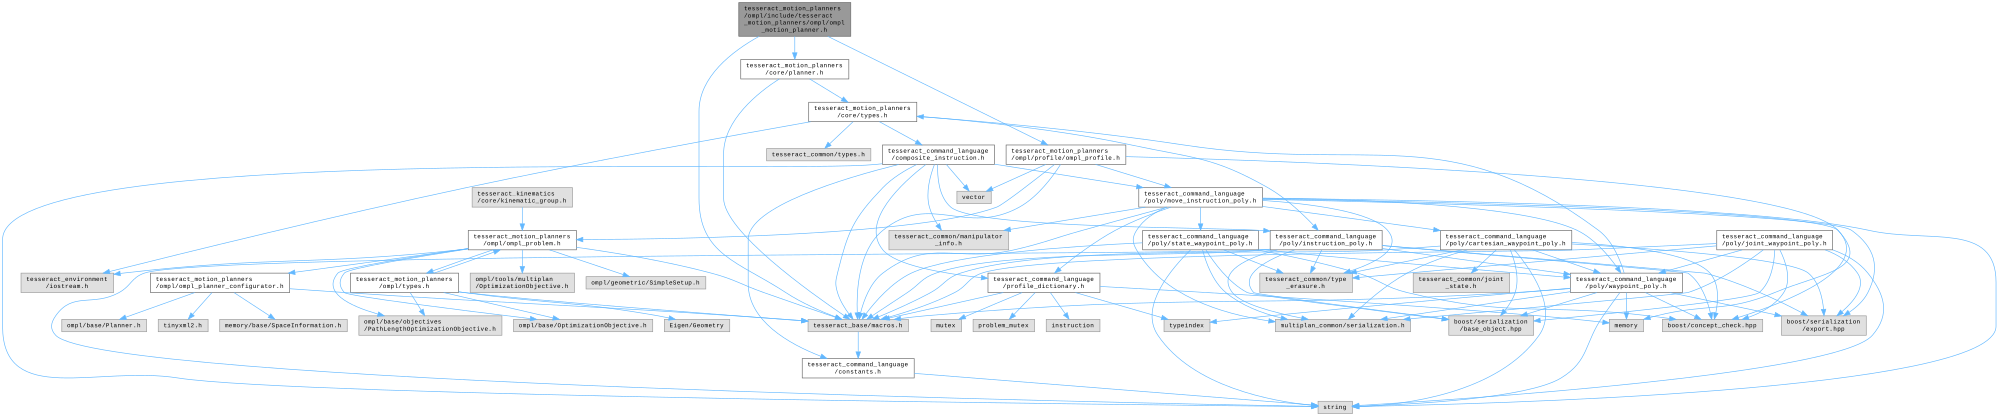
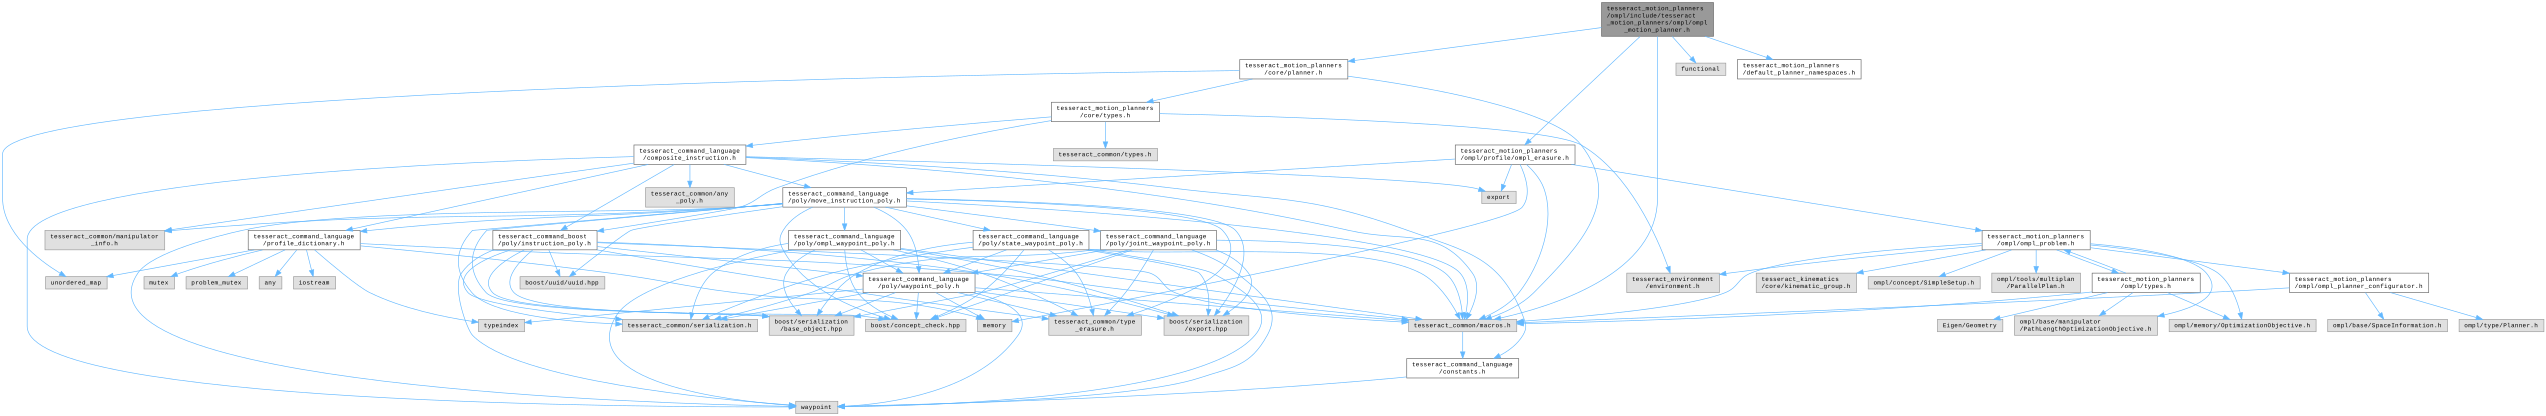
none -> (1701, 69)
none -> (1799, 69)
(1294, 154) -> (1018, 307)
(1066, 155) -> (1515, 155)
none -> (690, 197)
(974, 197) -> (1499, 197)
(522, 215) -> (1924, 261)
none -> (1000, 218)
none -> (481, 238)
(1326, 240) -> (545, 240)
(1506, 240) -> (845, 240)
none -> (1162, 264)
(67, 283) -> (1673, 283)
none -> (76, 283)
none -> (271, 283)
(522, 283) -> (2036, 283)
none -> (562, 283)
(646, 283) -> (1924, 283)
(1461, 283) -> none
(104, 326) -> (2502, 326)
(183, 326) -> none
(283, 326) -> (2388, 326)
(430, 326) -> (2086, 326)
(583, 326) -> (2243, 326)
(858, 326) -> (1463, 326)
(1073, 326) -> (315, 283)
(1343, 326) -> (690, 326)
(1335, 407) -> (817, 407)
